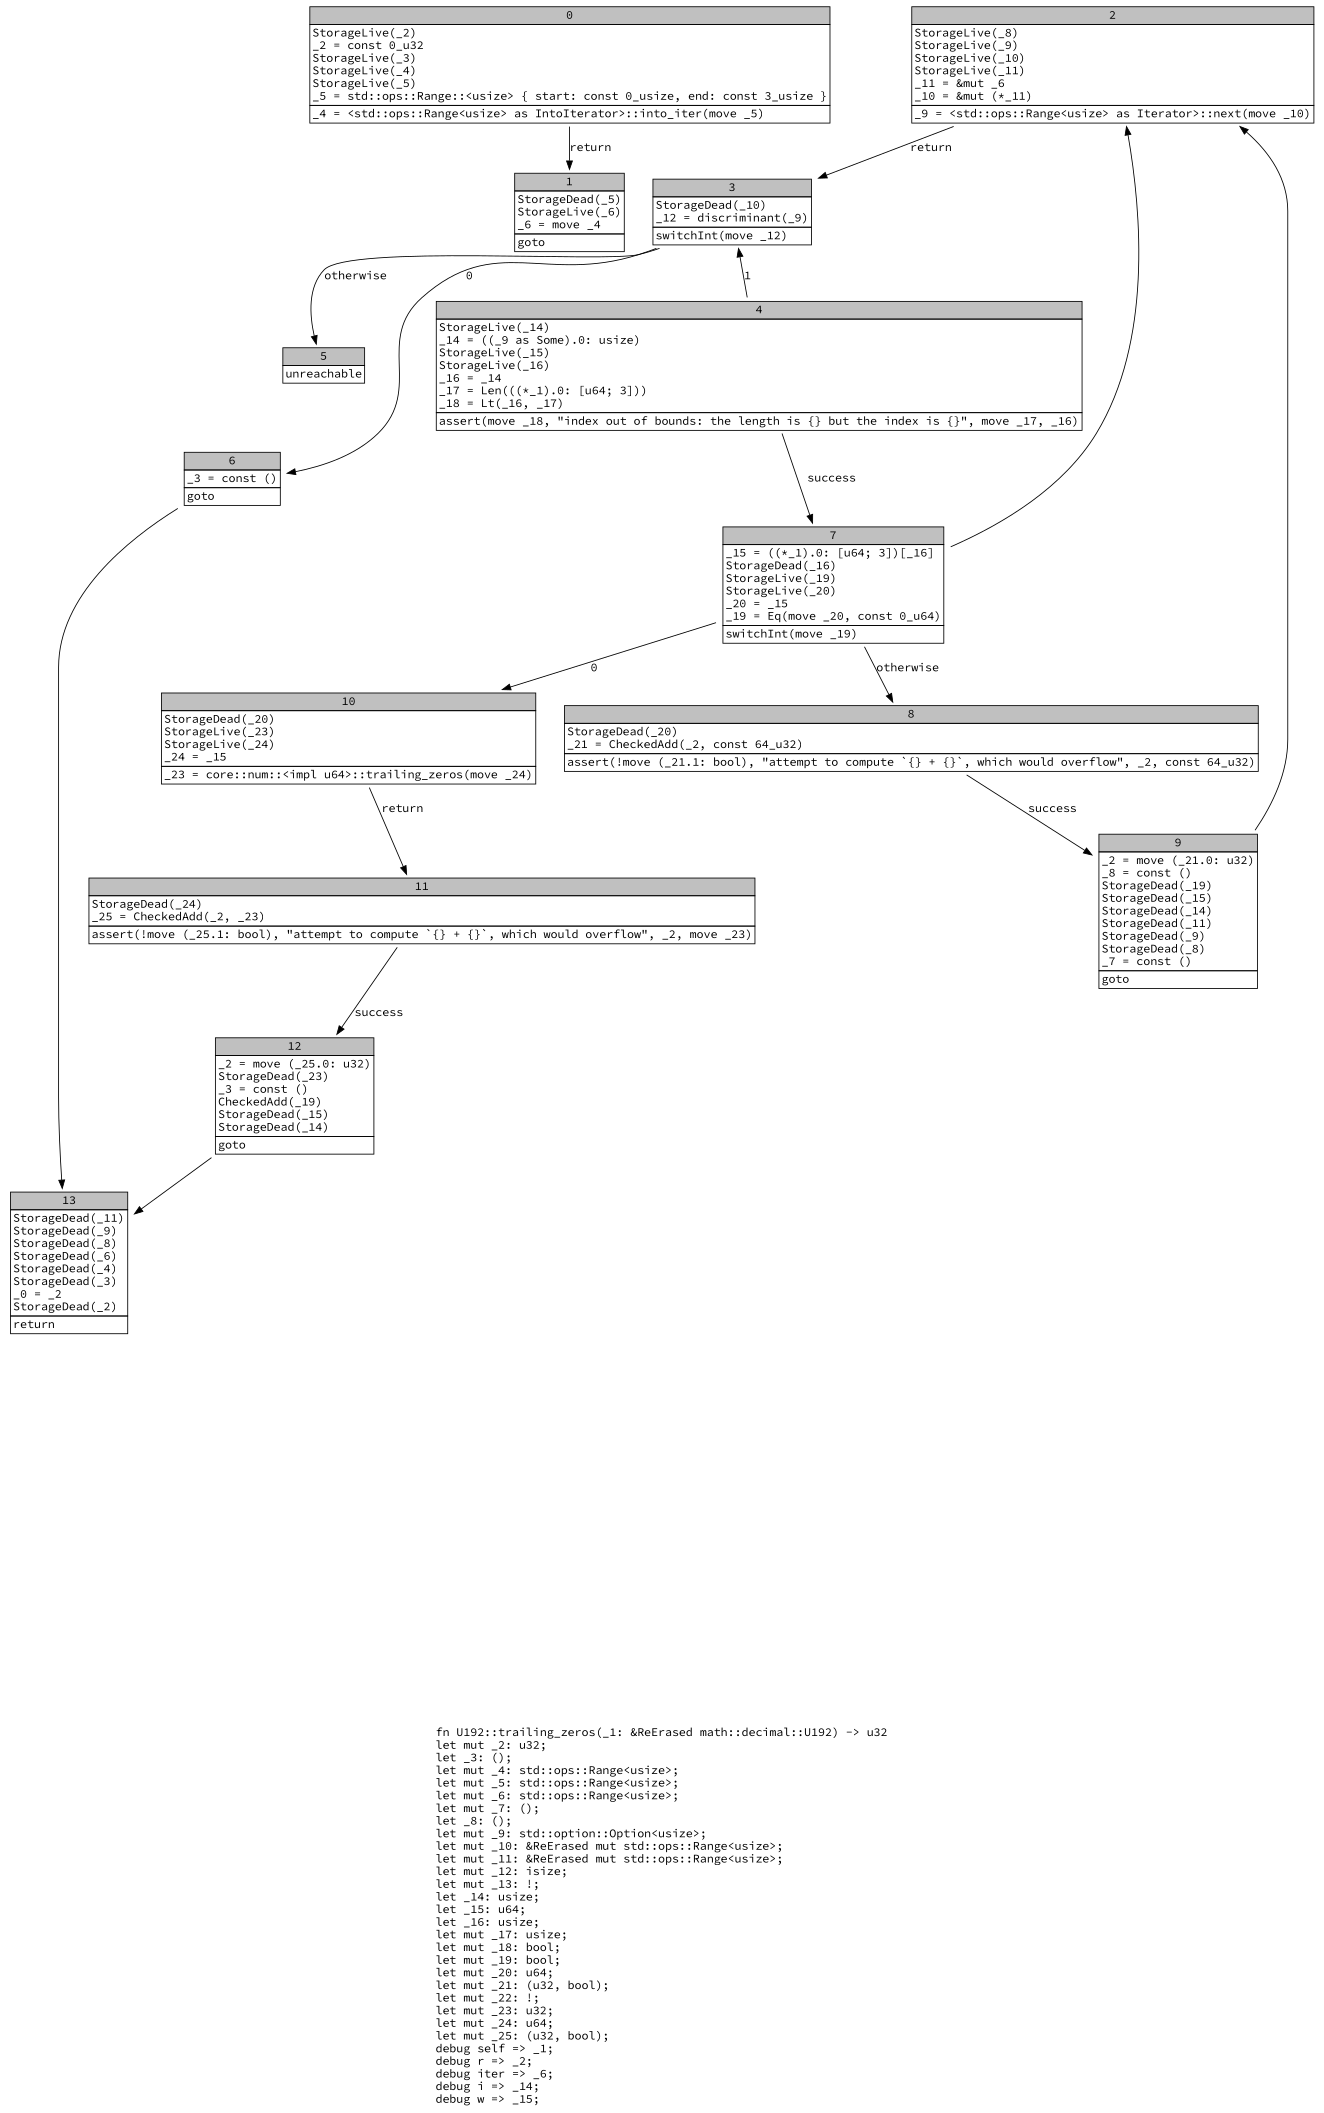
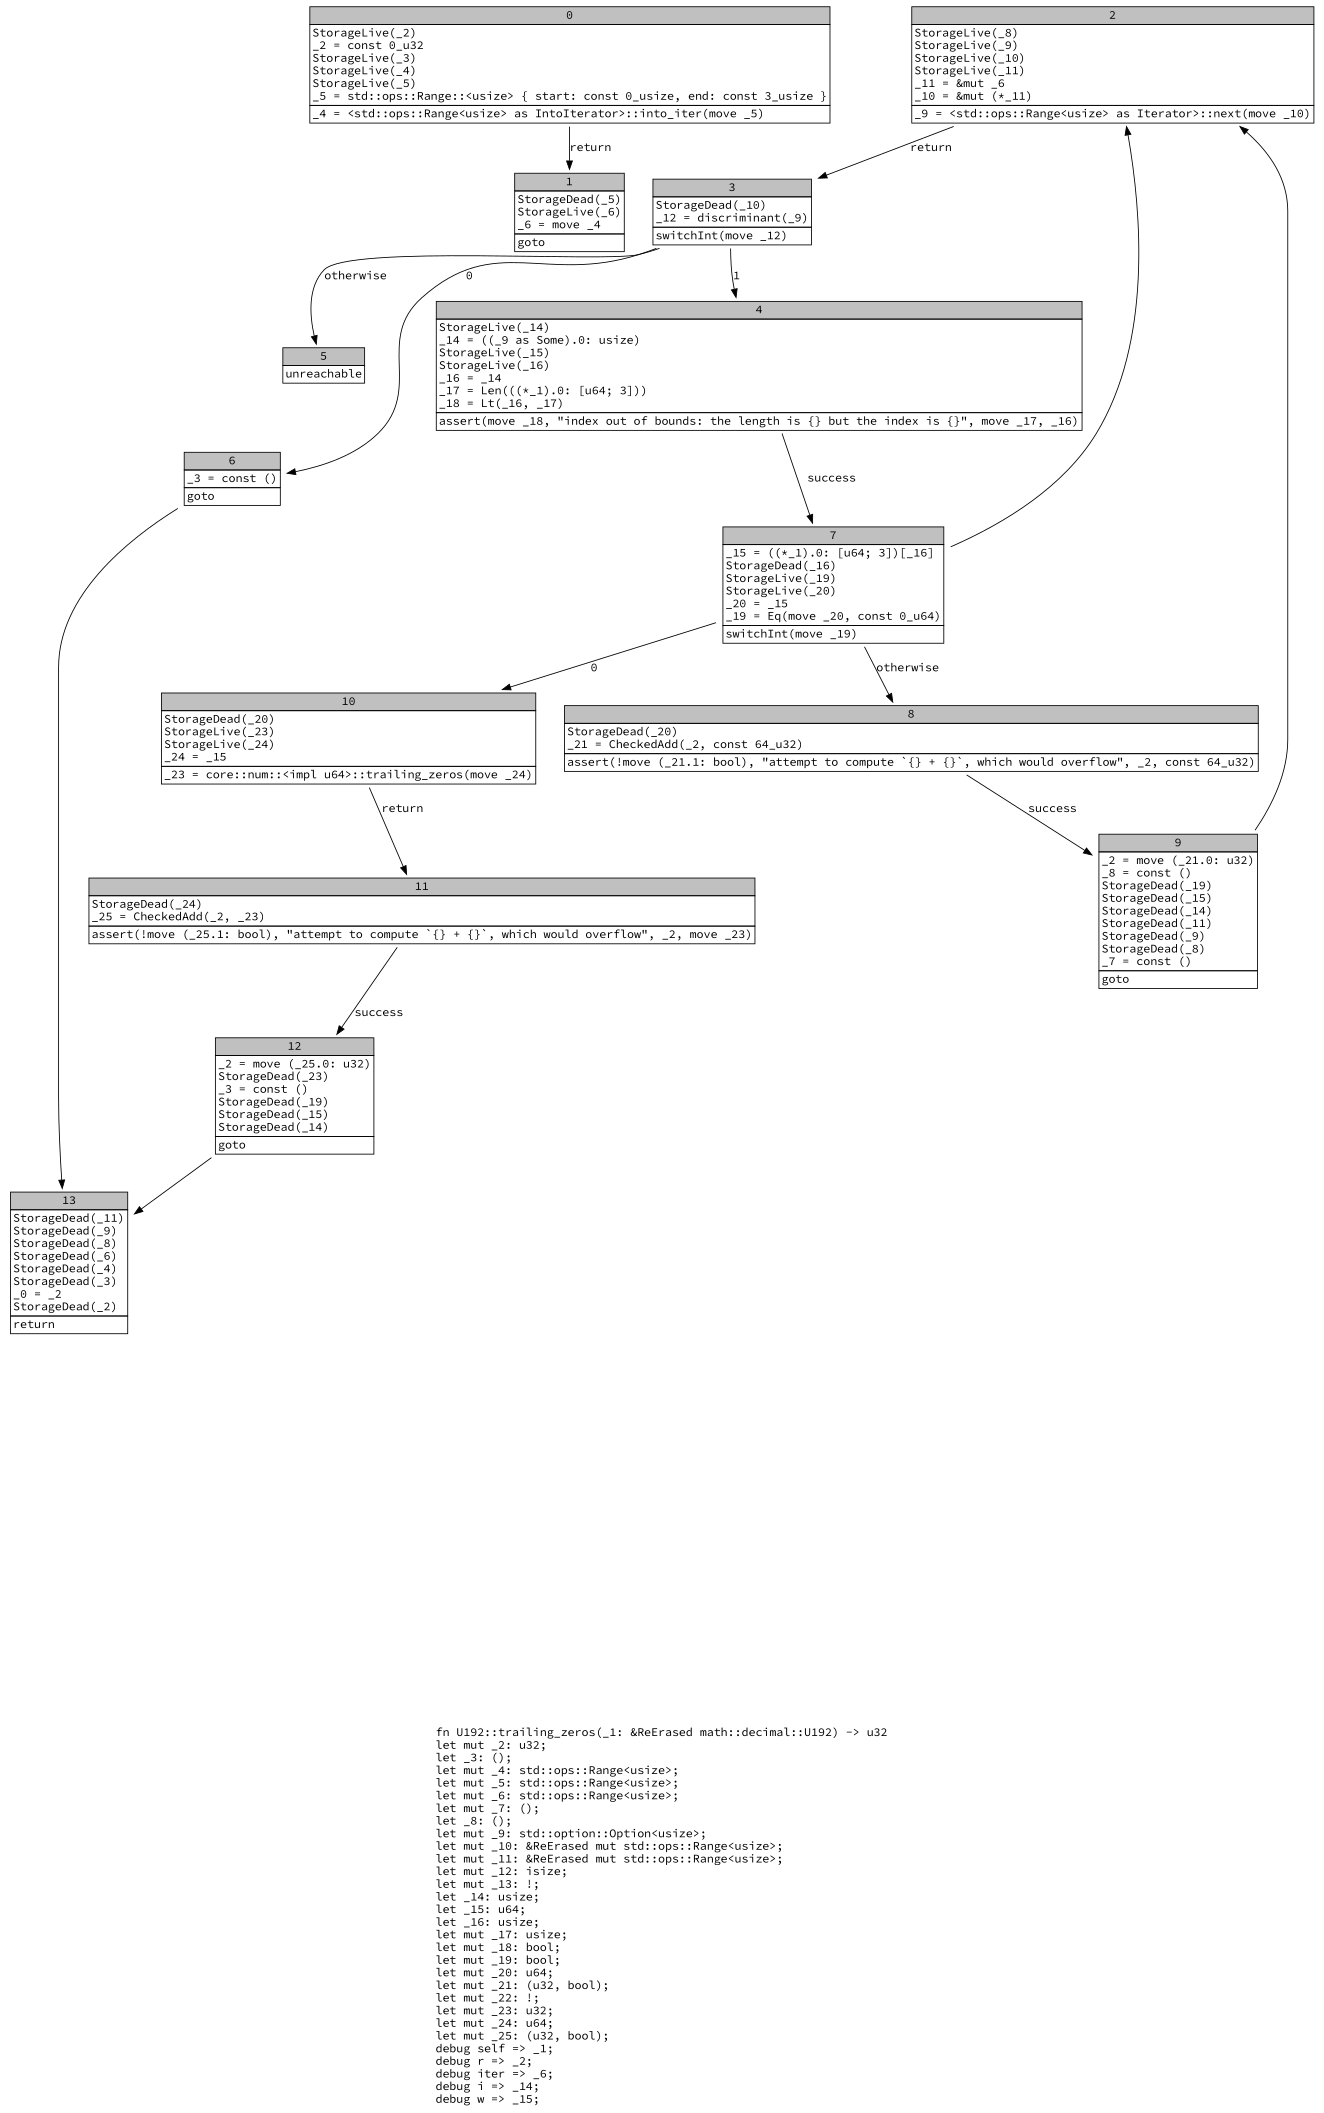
(744, 277) -> (731, 269)
(270, 1102) -> (274, 1102)
